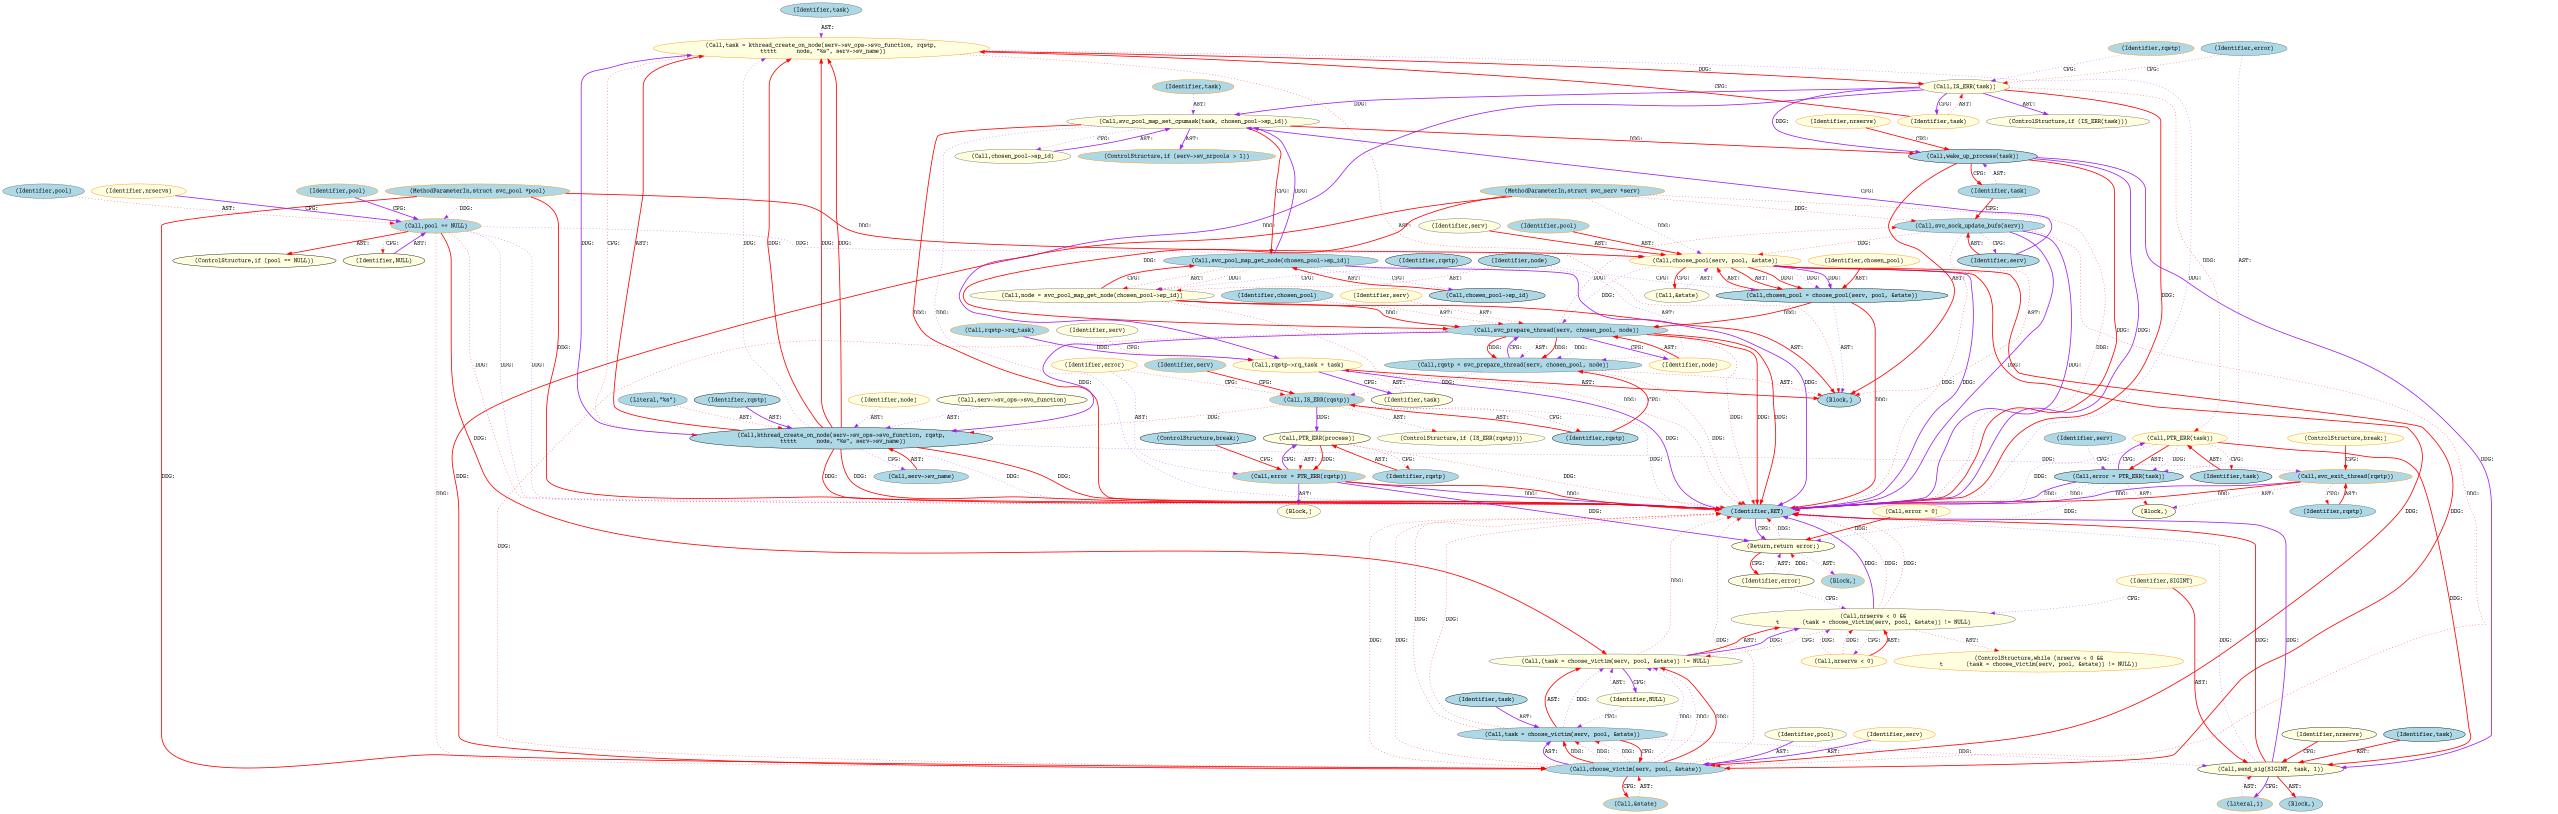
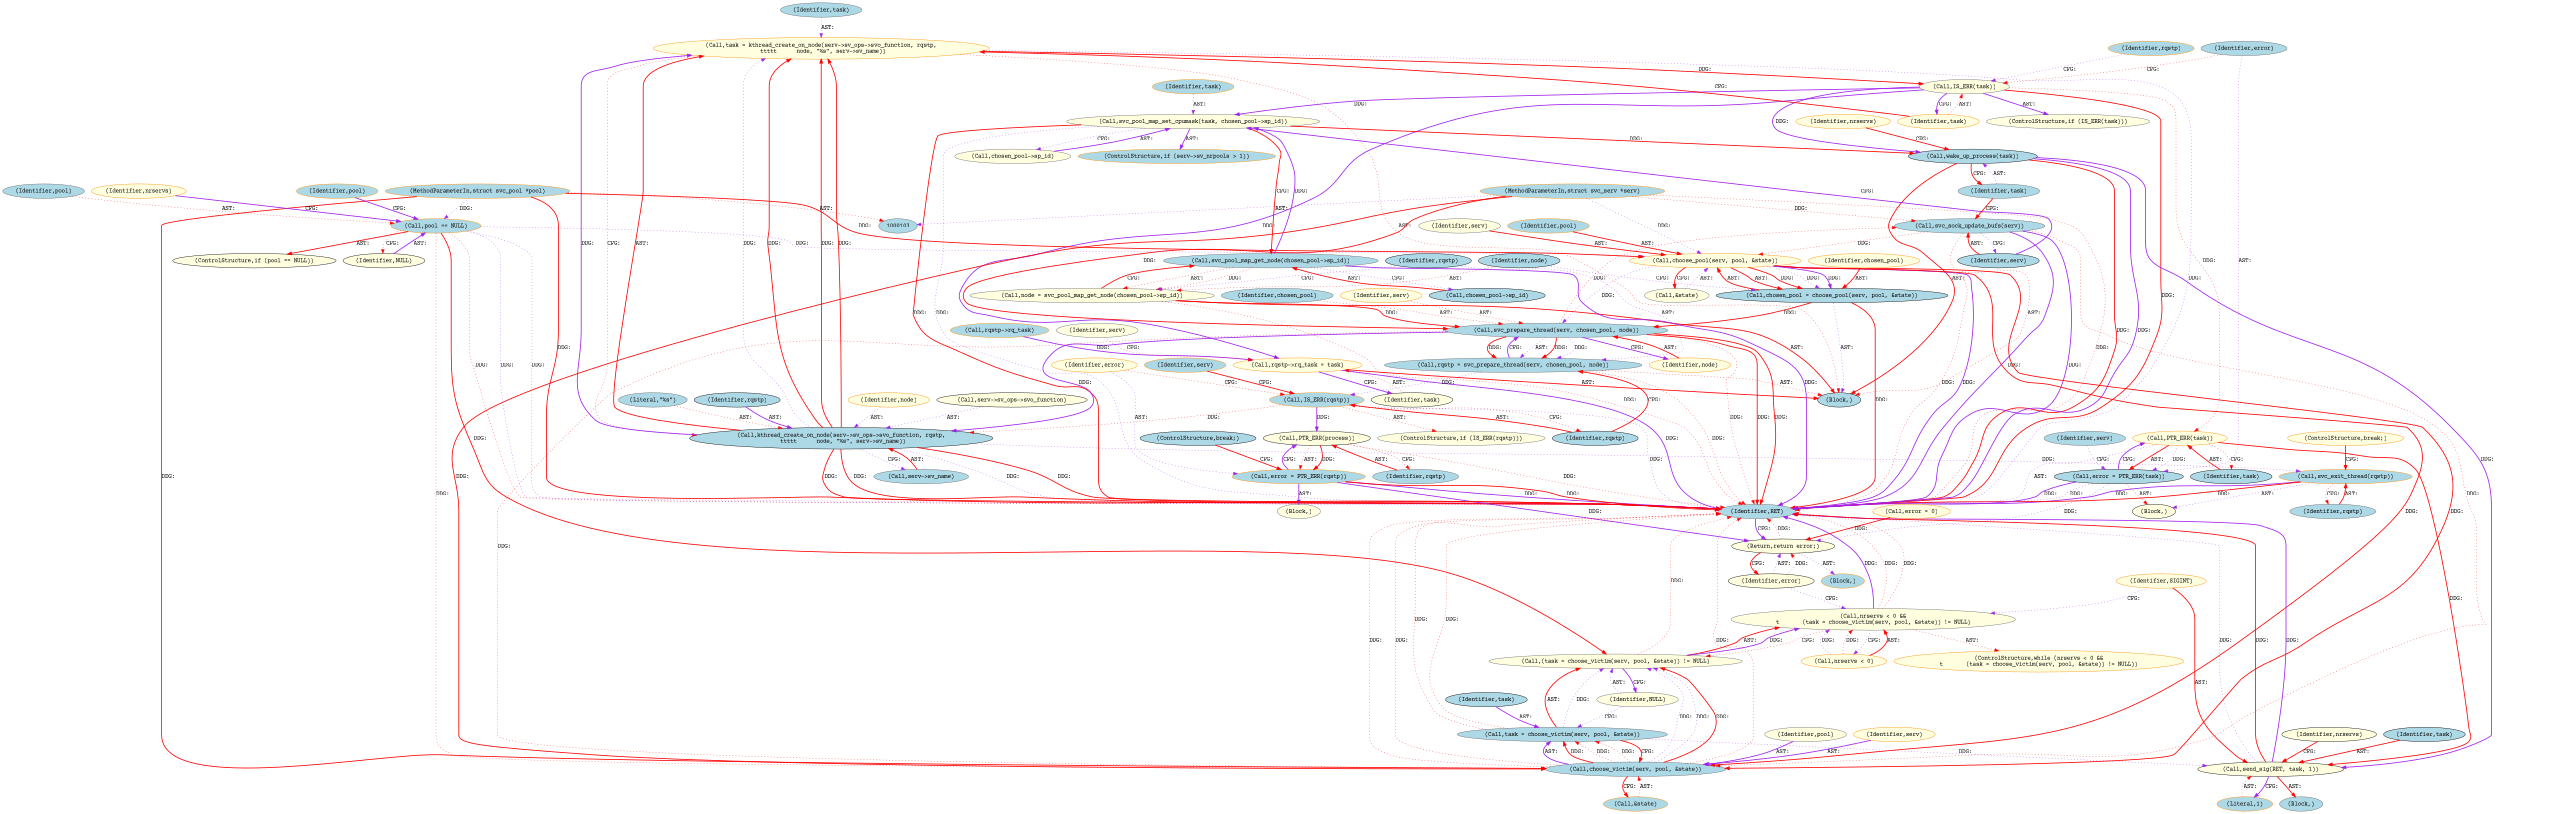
none -> (898, 226)
(2042, 477) -> (2042, 477)
(2271, 769) -> (2271, 769)
